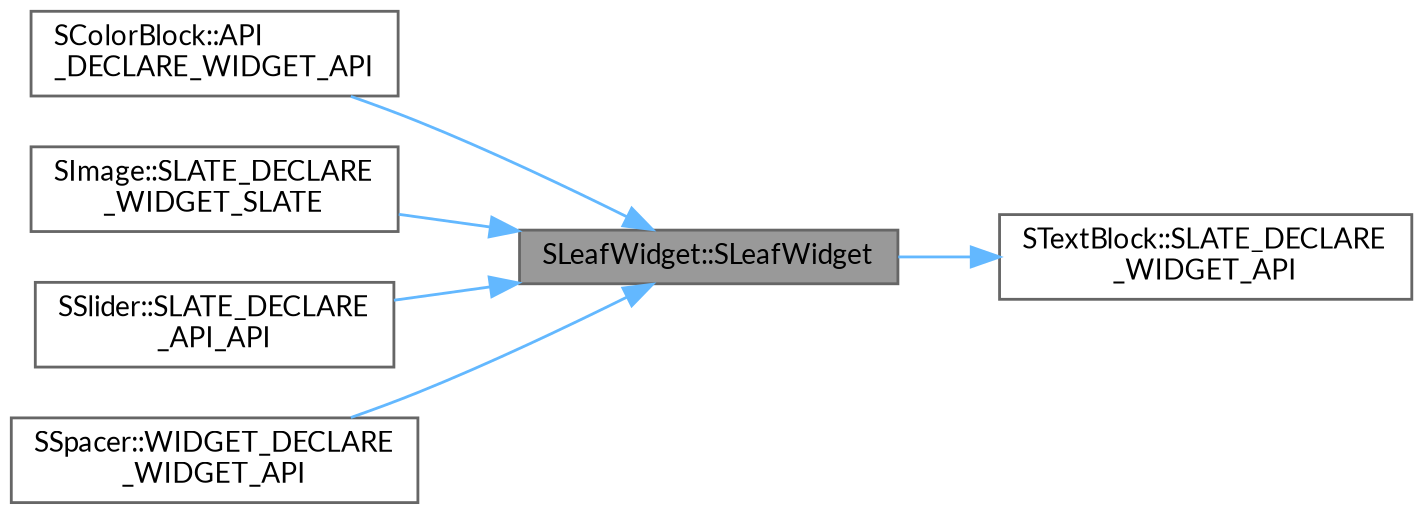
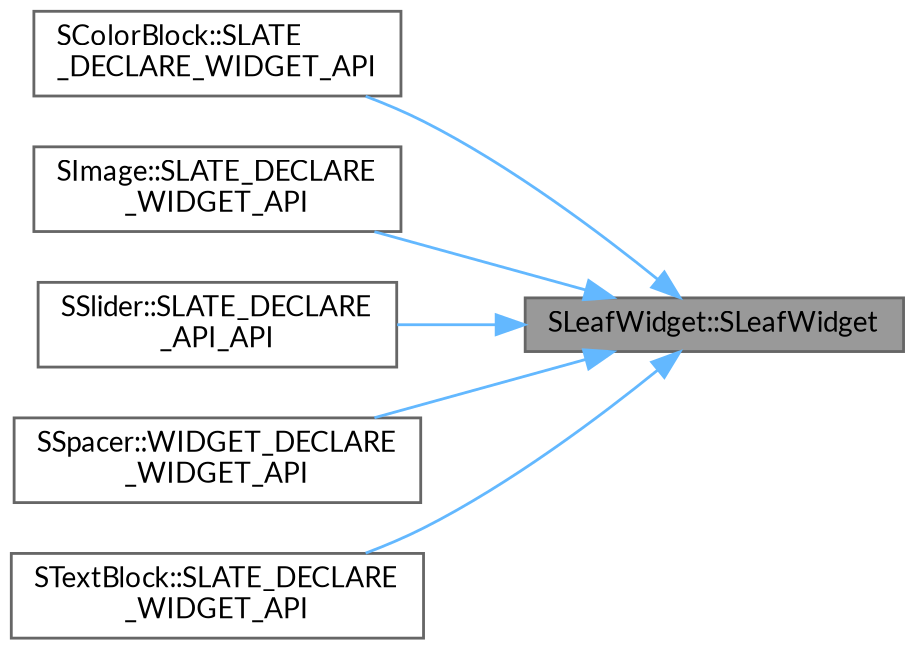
(215, 54) -> (217, 54)
(215, 189) -> (217, 189)
(935, 257) -> (518, 472)
